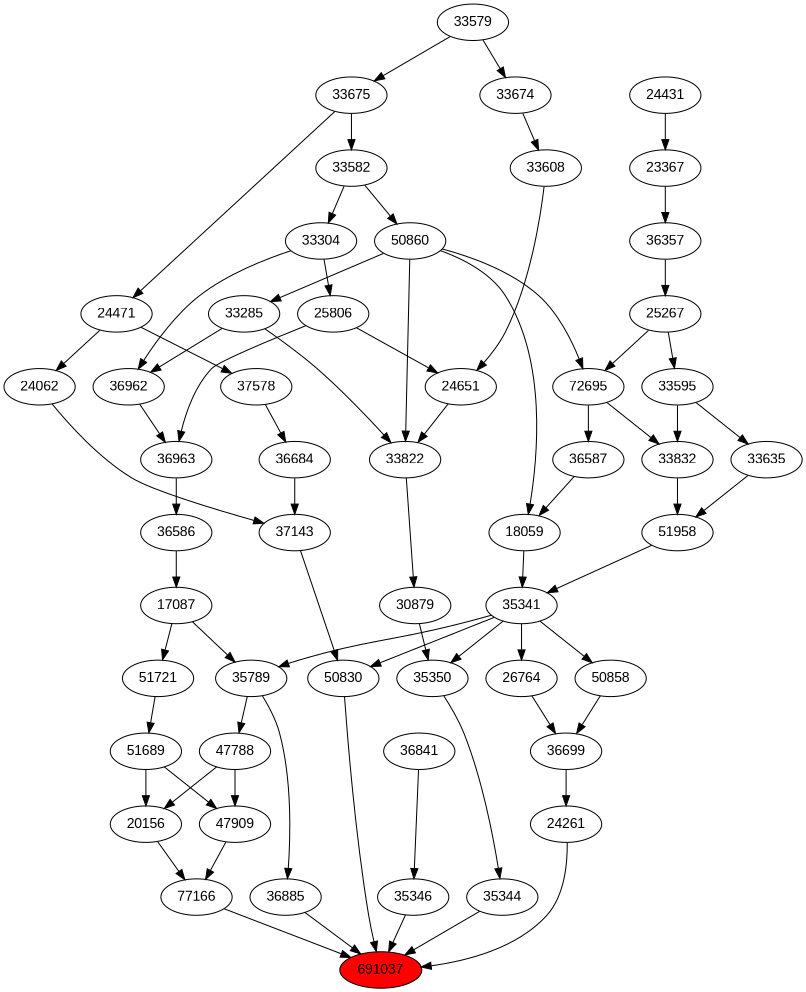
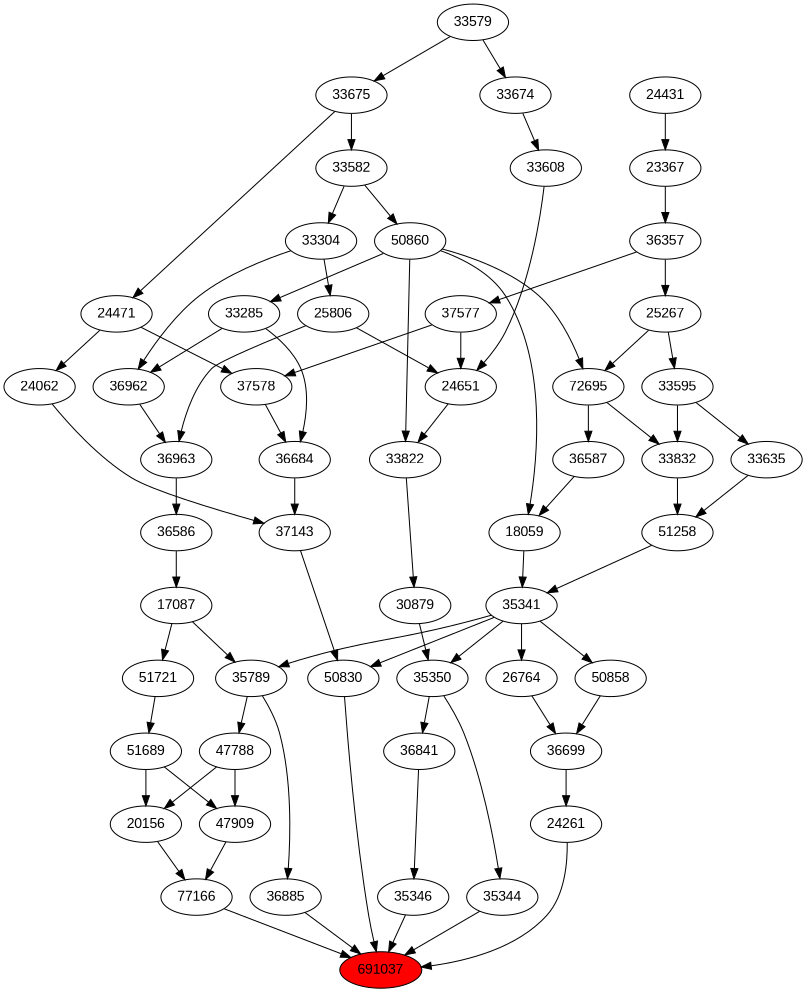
none -> (461, 314)
(328, 378) -> (304, 376)
(677, 533) -> (677, 533)
none -> (427, 710)
